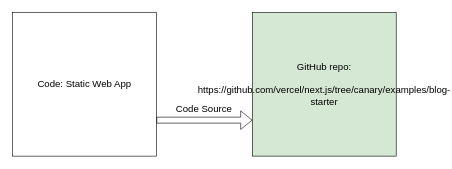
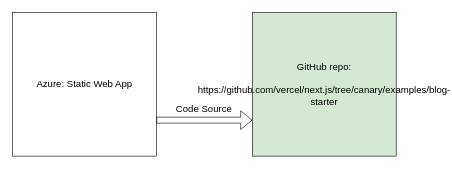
(84, 84) -> (84, 84)
